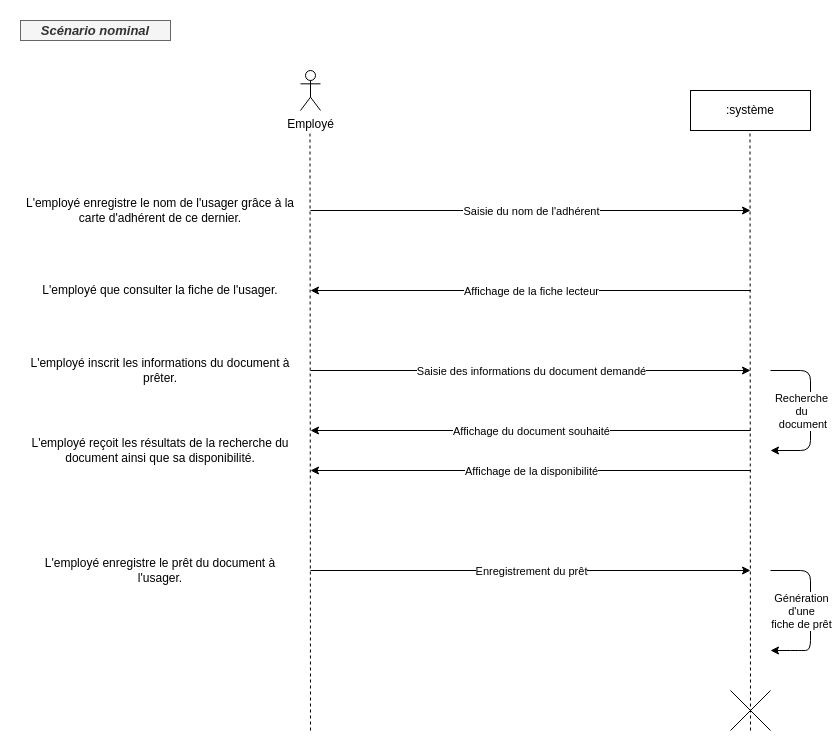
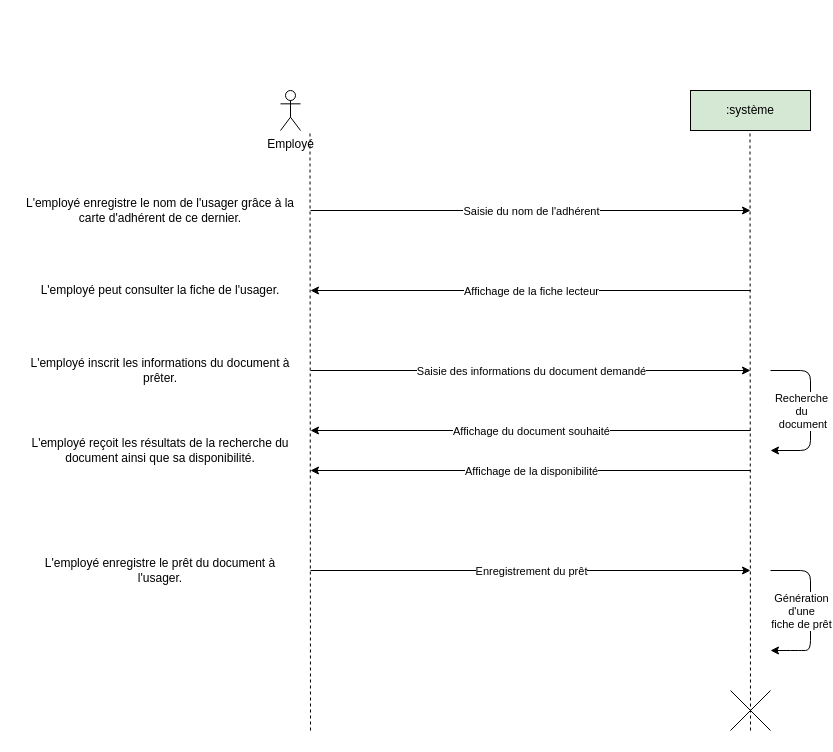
(96, 31) -> none
(311, 91) -> (291, 111)
(751, 111) -> (751, 111)
(161, 291) -> (161, 291)
